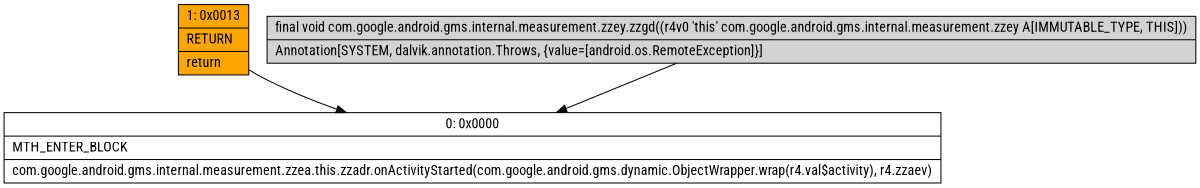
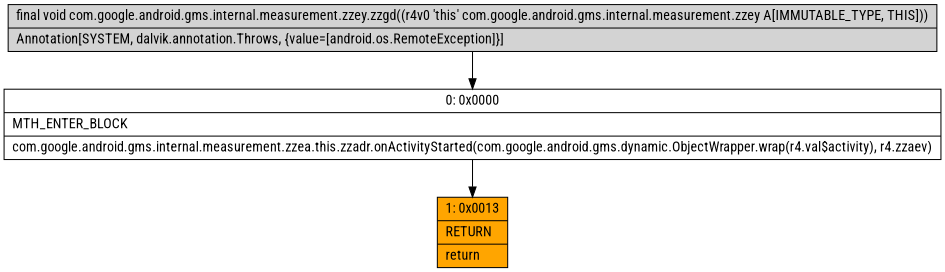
(292, 91) -> (473, 173)
